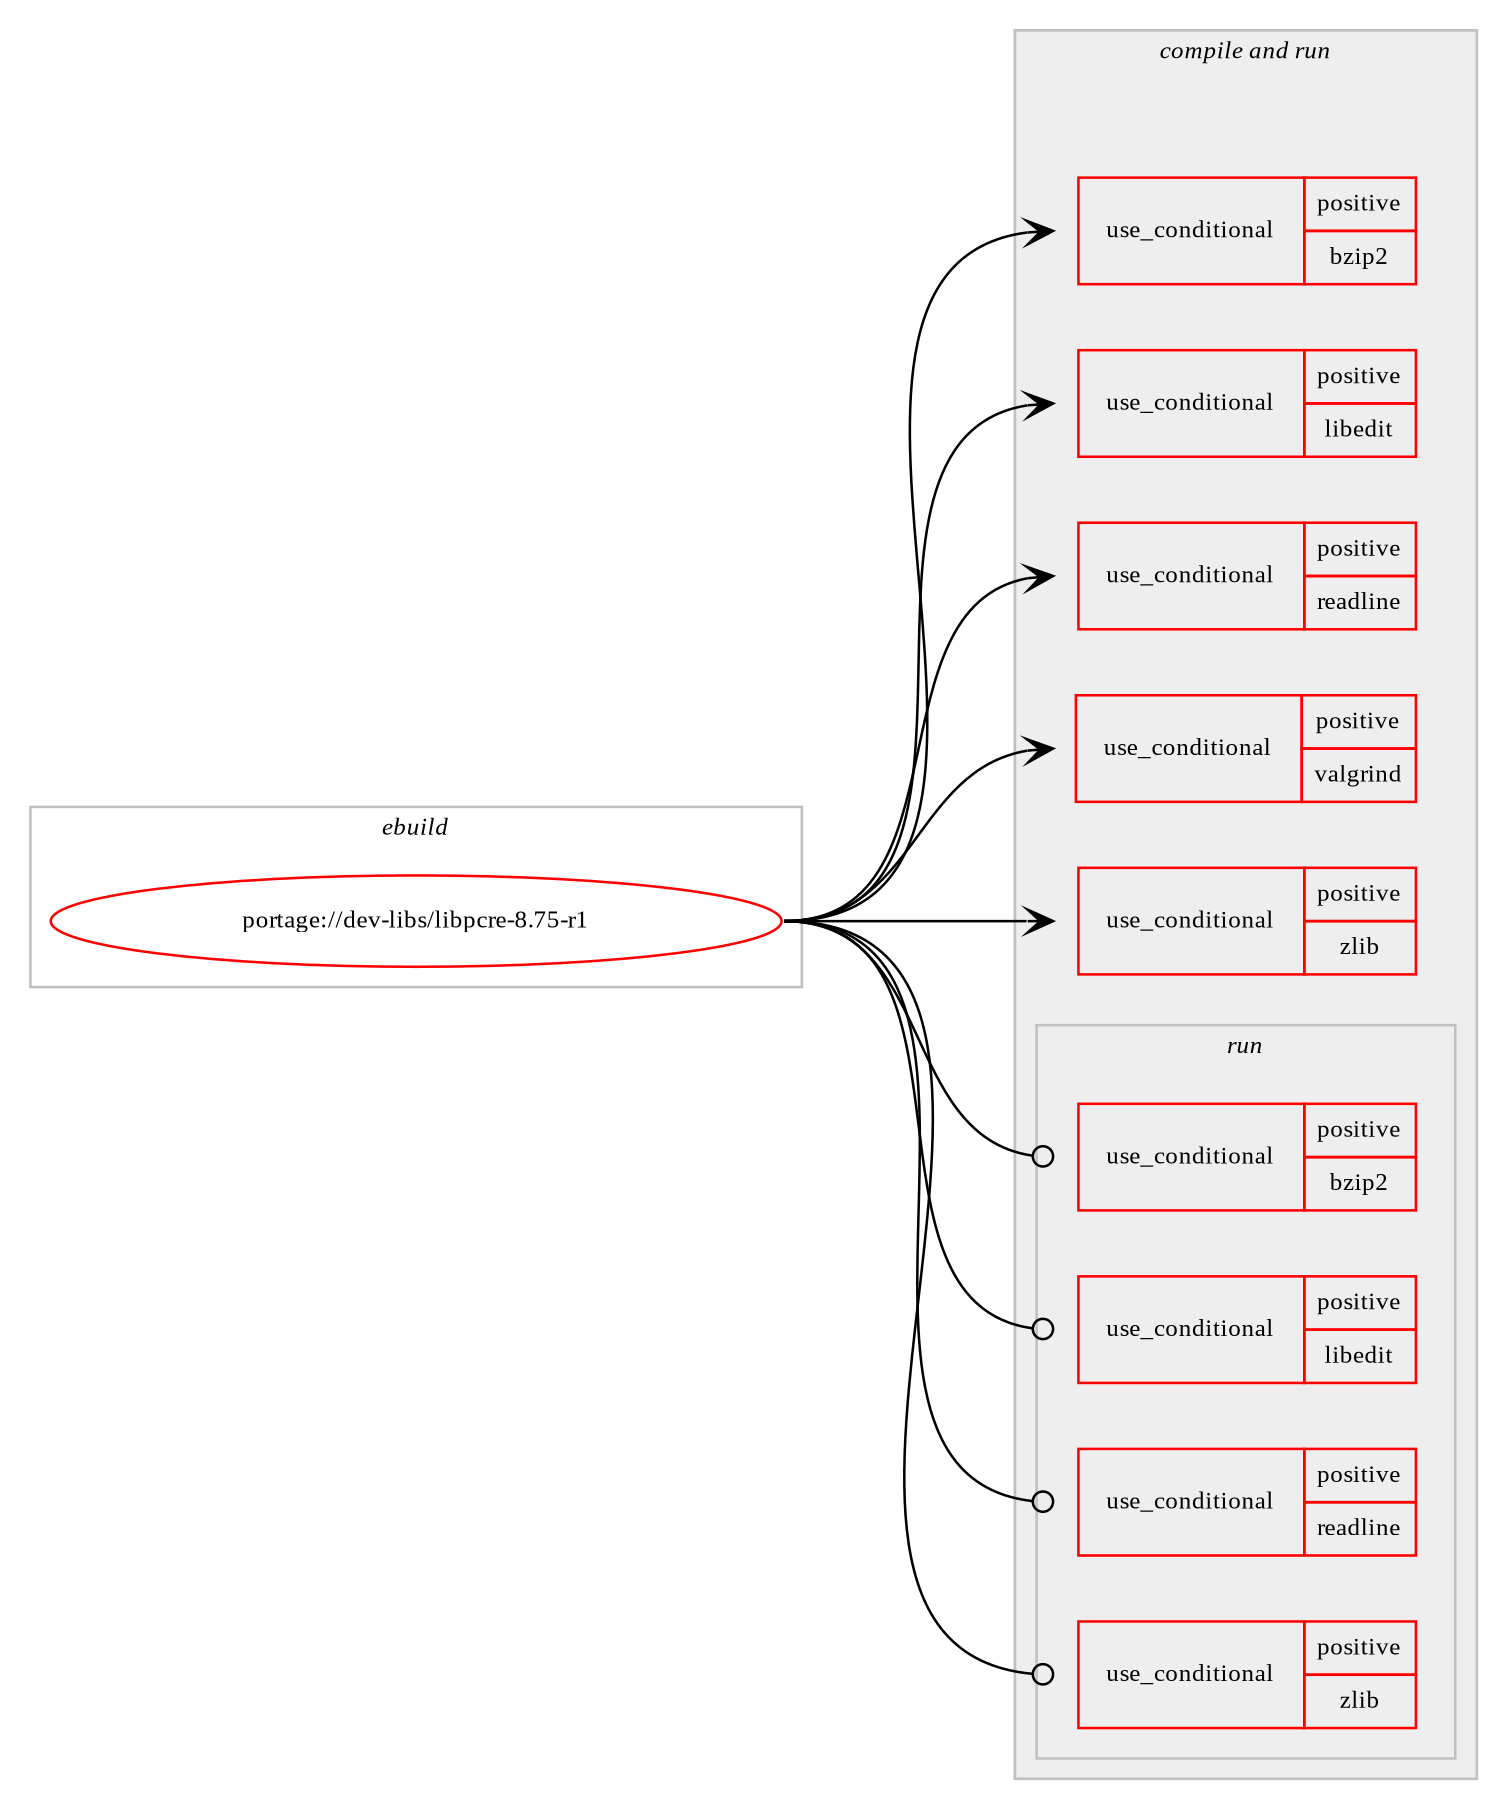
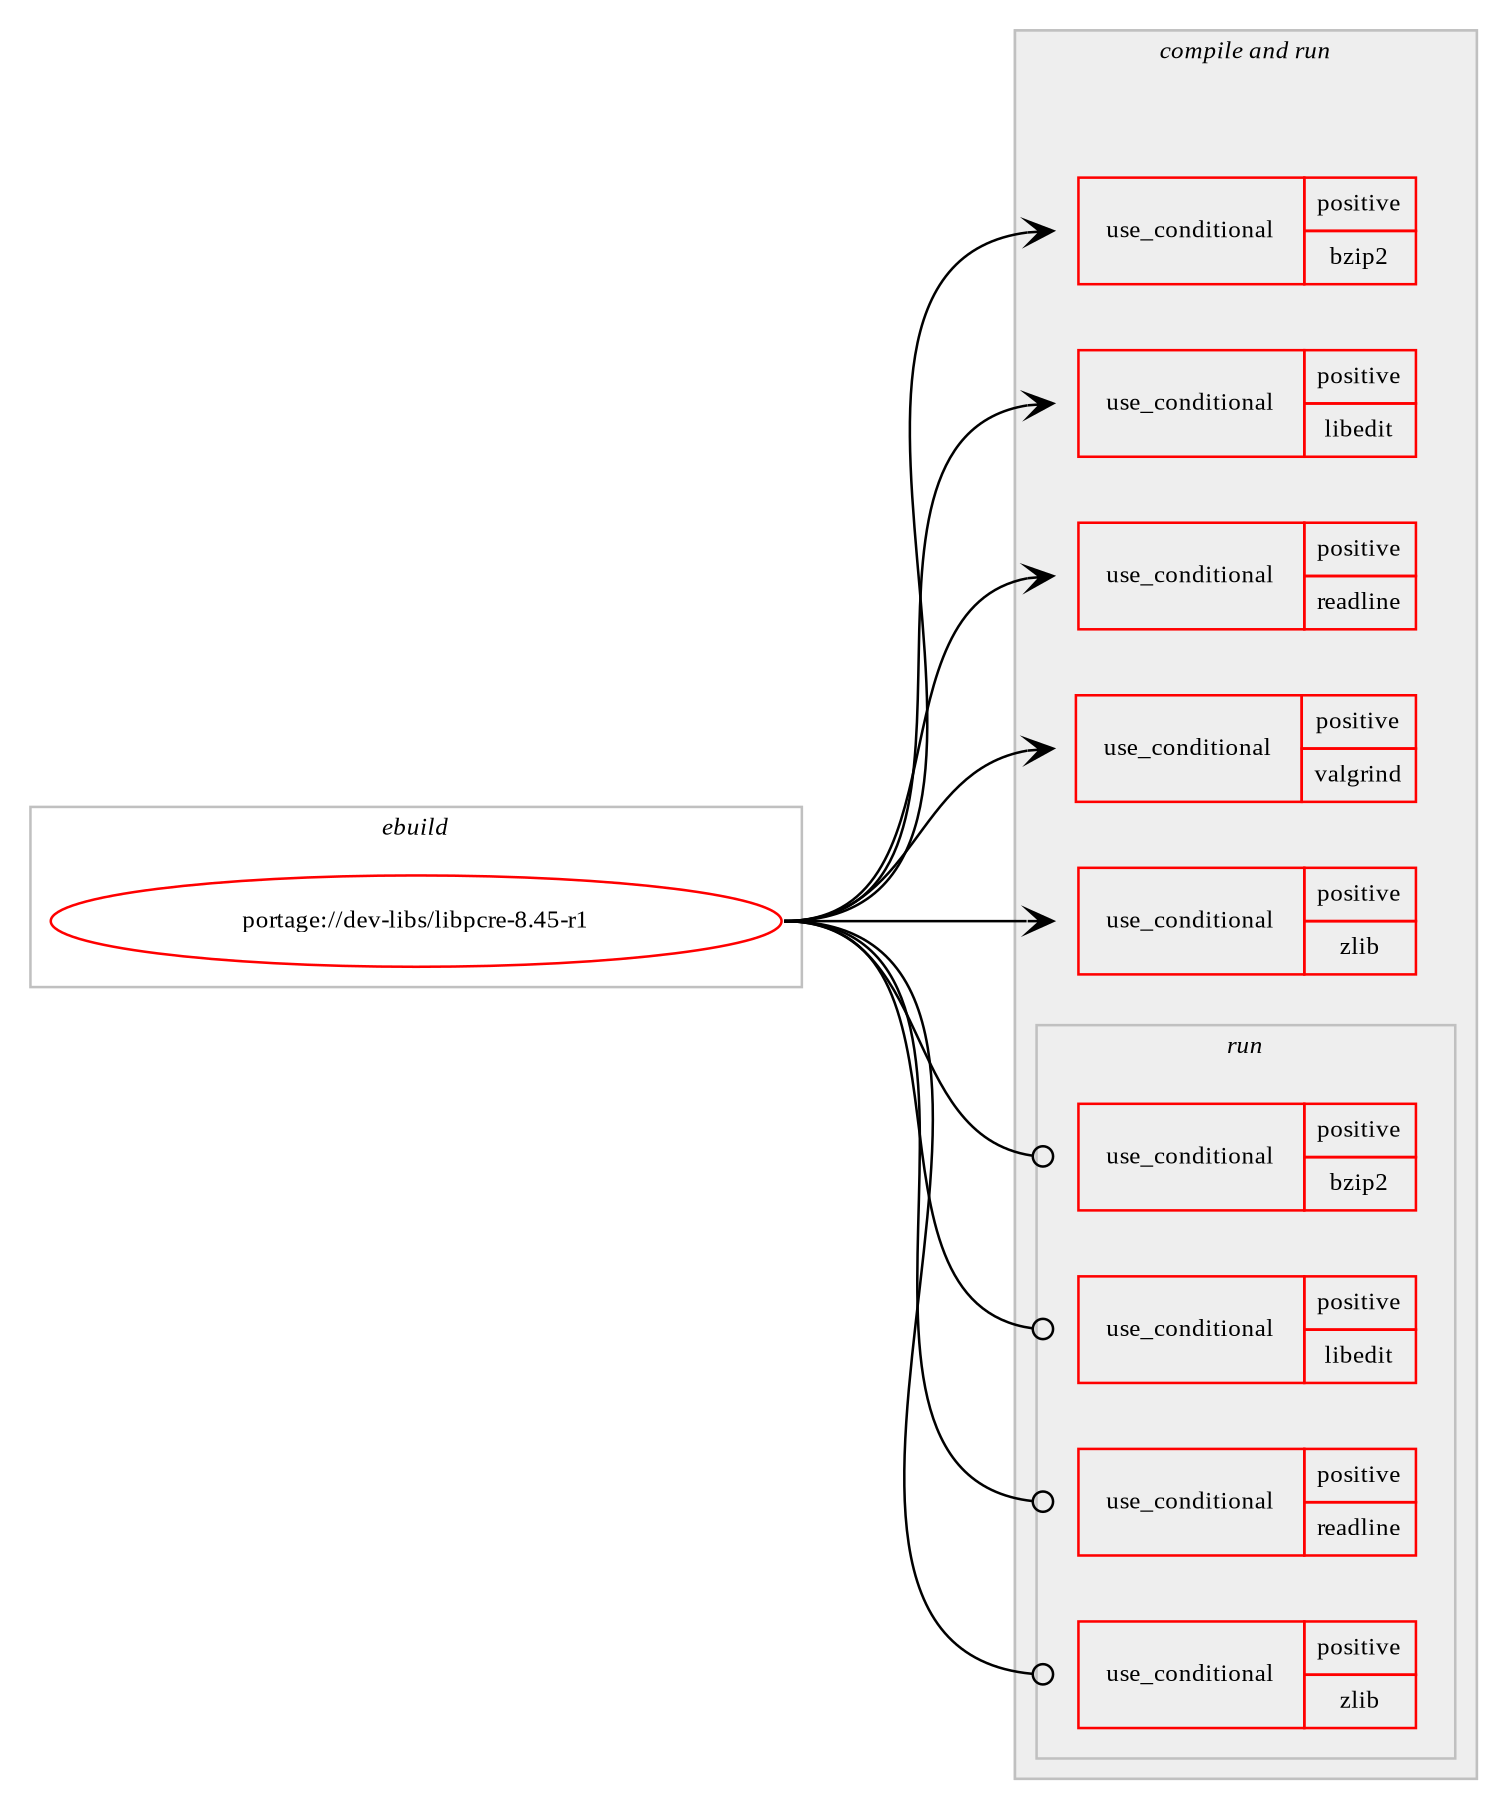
(416, 921) -> (416, 921)
